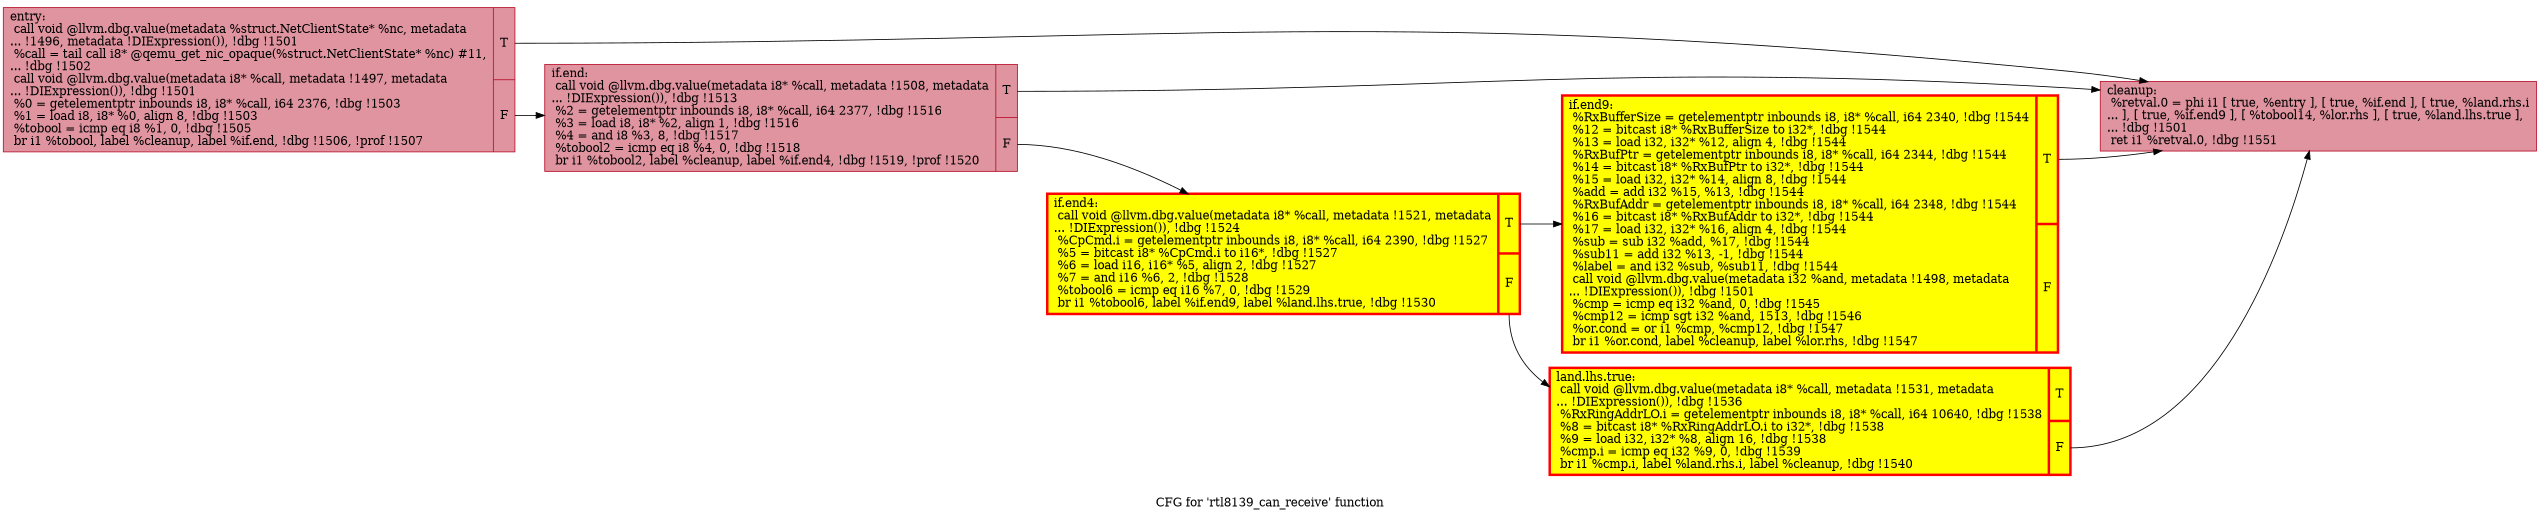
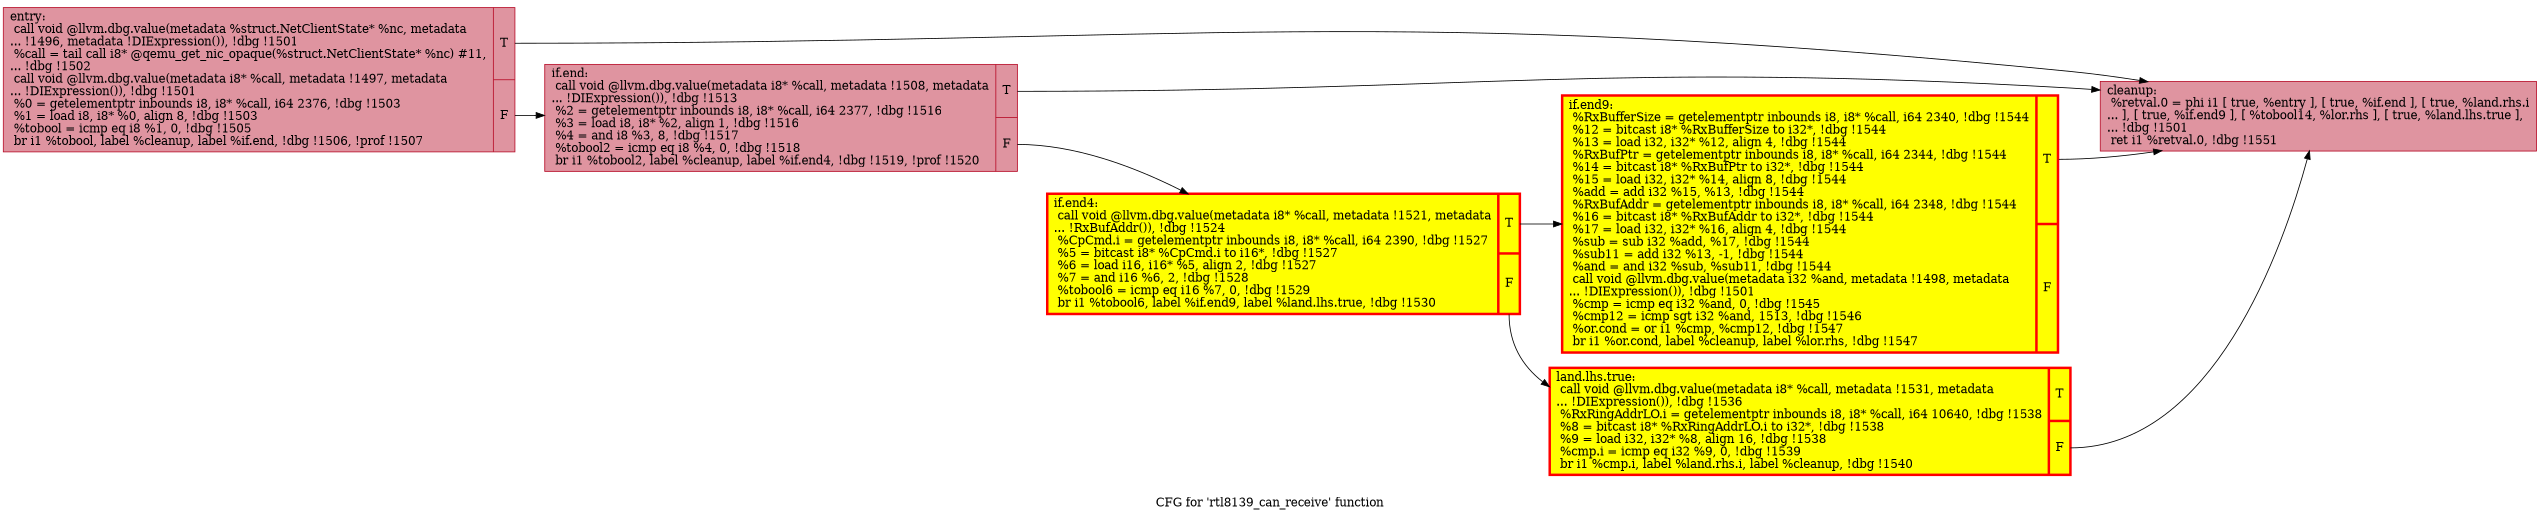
(1147, 229) -> (1140, 229)
(1704, 267) -> (1700, 267)
